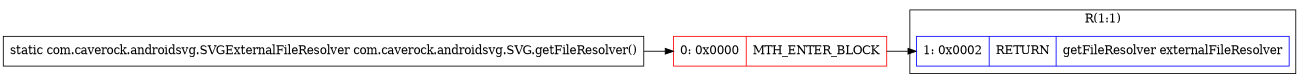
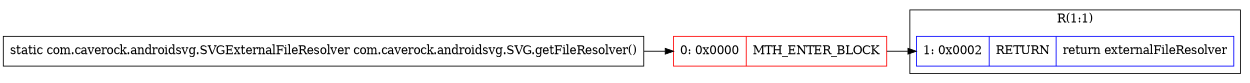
(1173, 51) -> (1145, 51)
